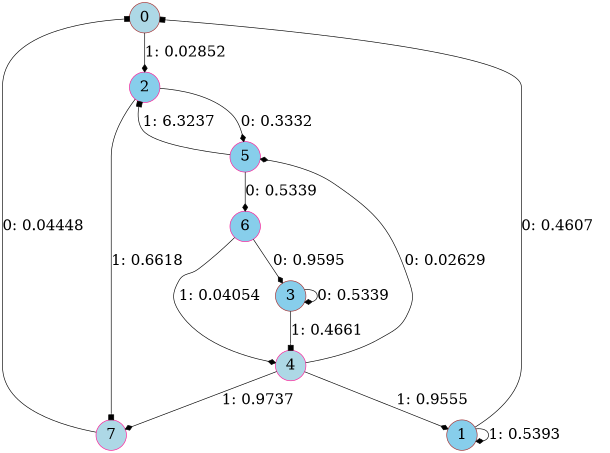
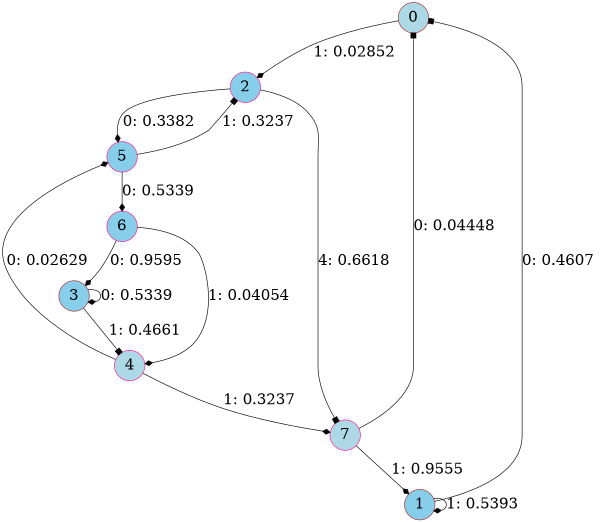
(186, 122) -> (265, 122)
(284, 122) -> (166, 122)
(154, 261) -> (361, 261)
(373, 399) -> (380, 467)
(265, 400) -> (266, 400)
